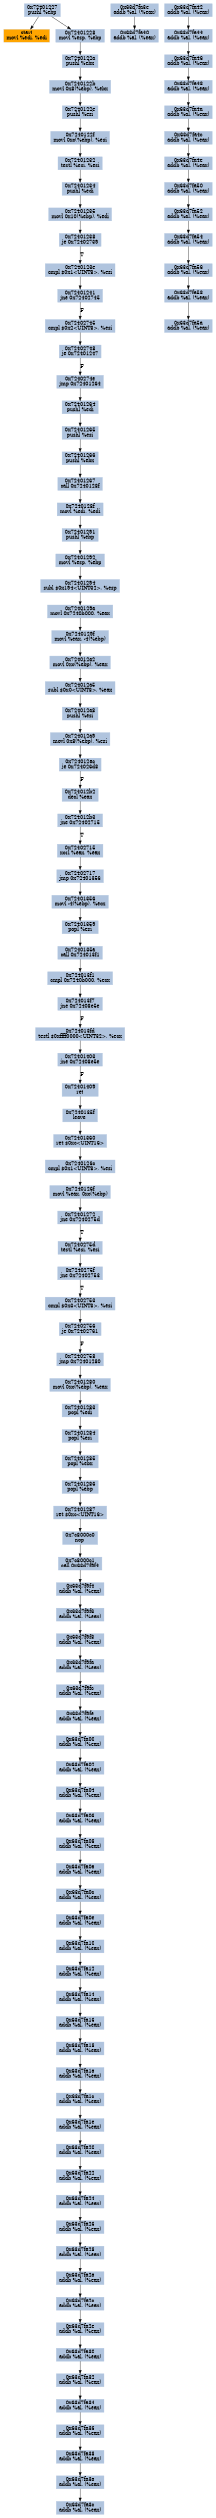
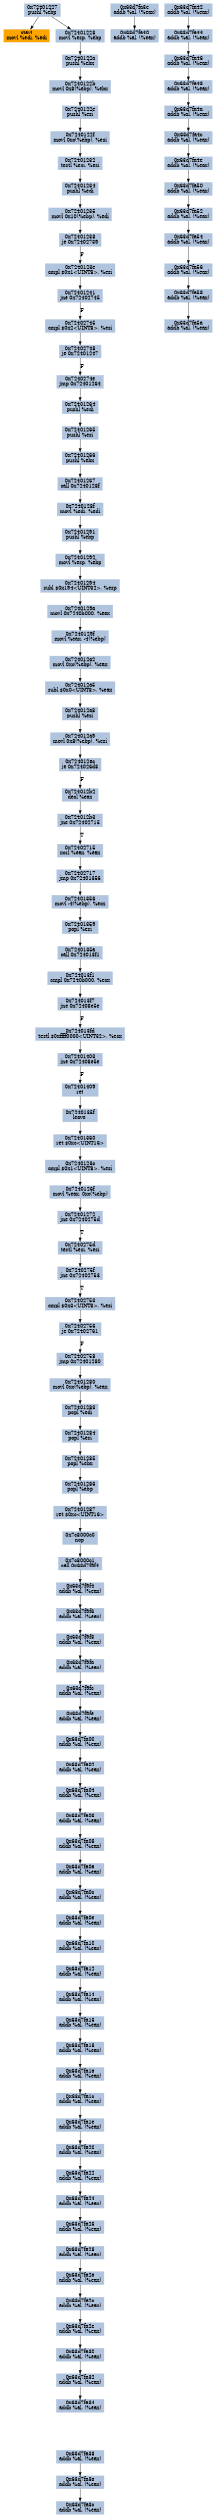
(82, 255) -> (82, 255)
(80, 2431) -> none
